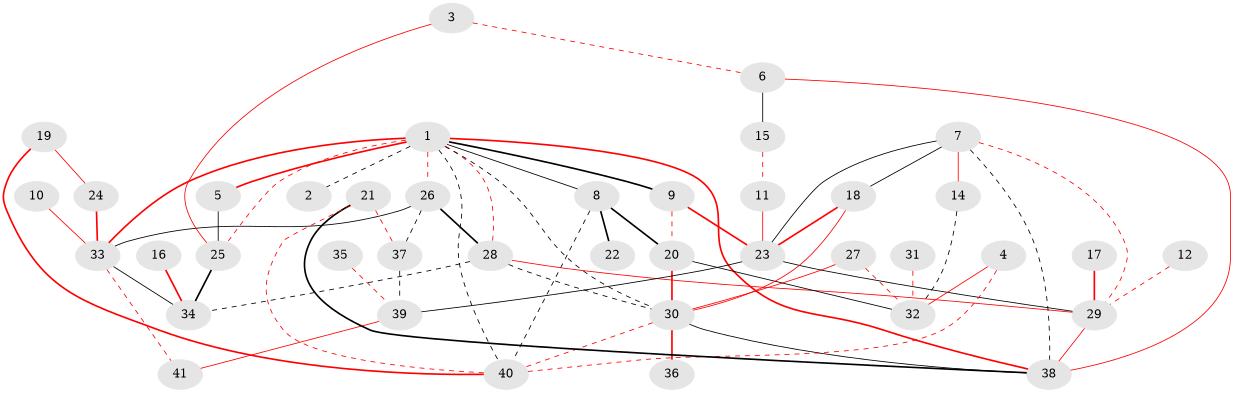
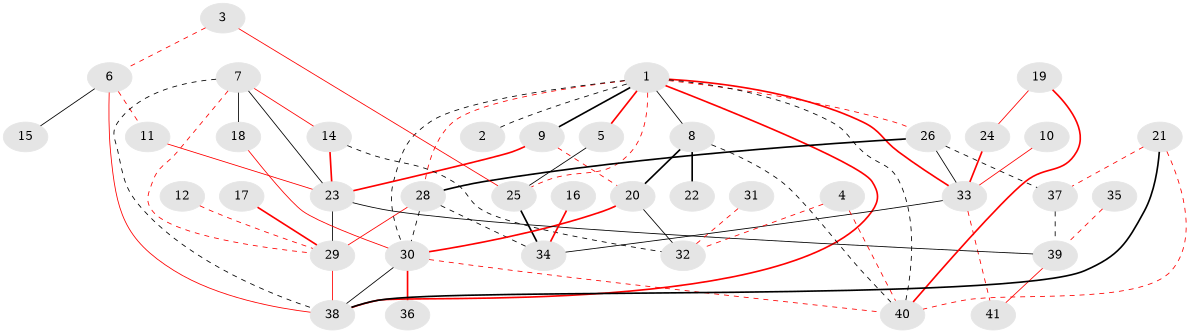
(763, 167) -> (127, 105)
(808, 226) -> (331, 167)
(853, 256) -> none
(958, 286) -> (784, 218)
